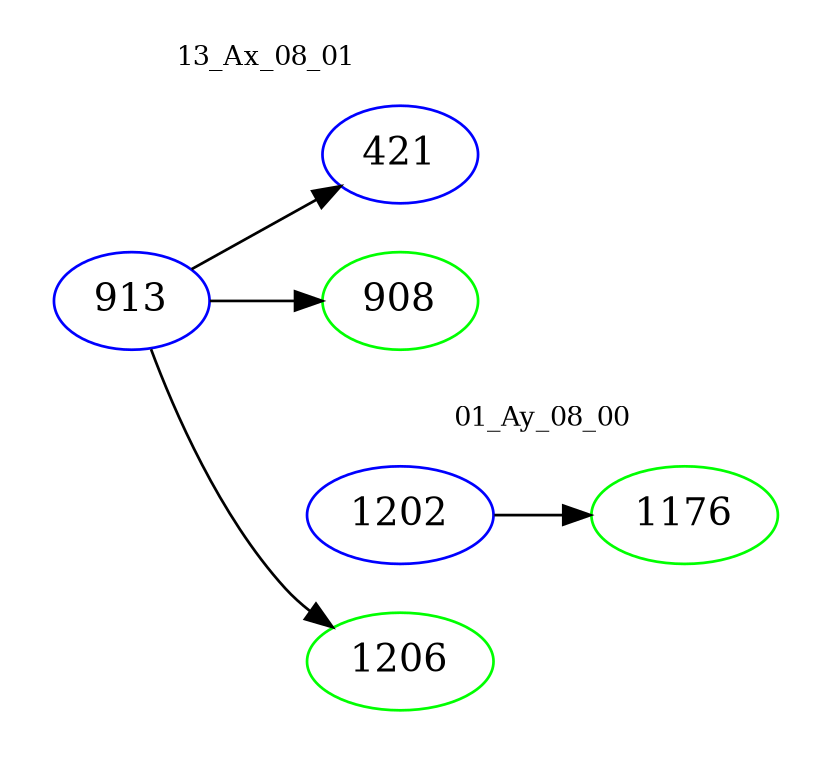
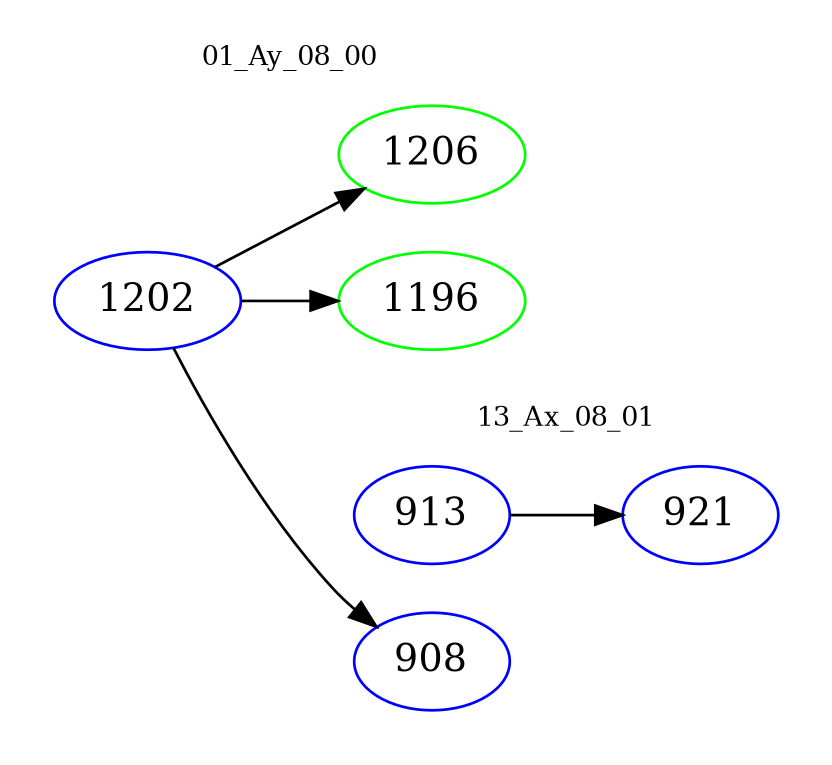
(400, 155) -> (701, 515)
(252, 301) -> (254, 486)
(400, 301) -> (432, 662)
(216, 489) -> (277, 234)
(685, 515) -> (432, 301)
